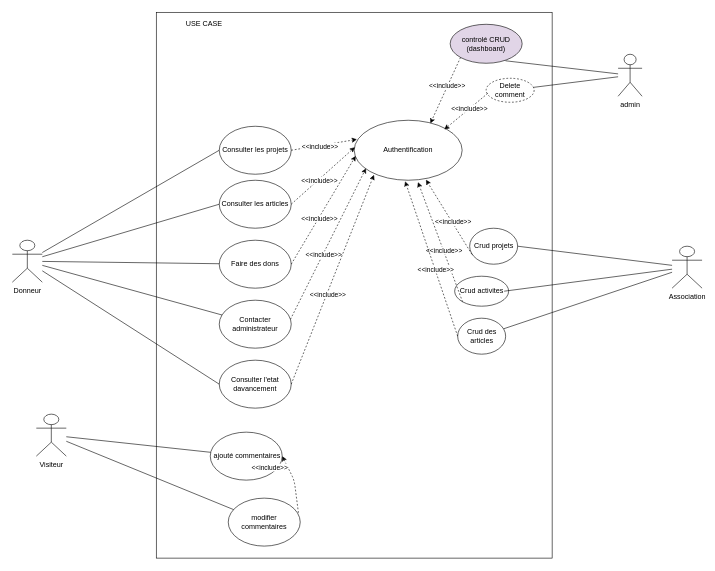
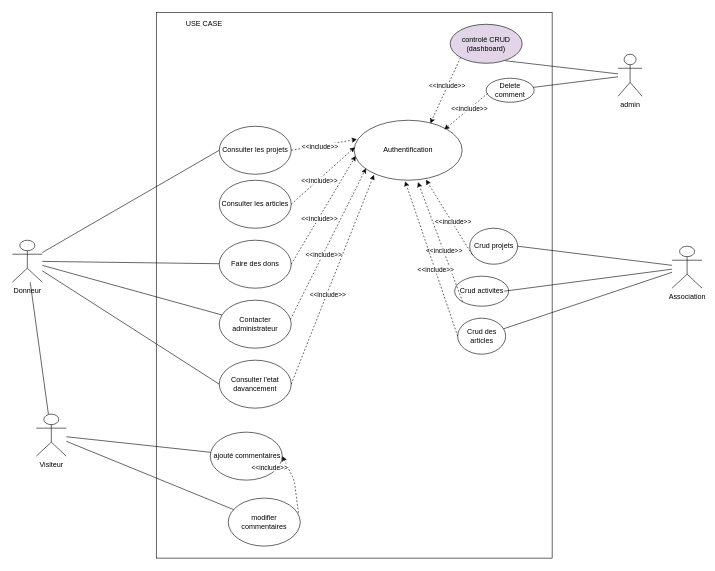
(510, 90) -> (510, 90)
(131, 231) -> (39, 348)
